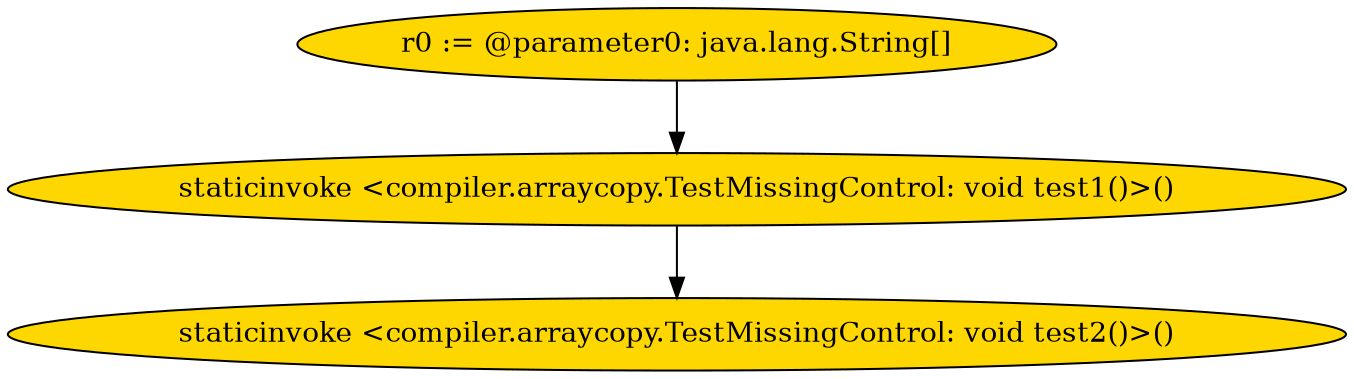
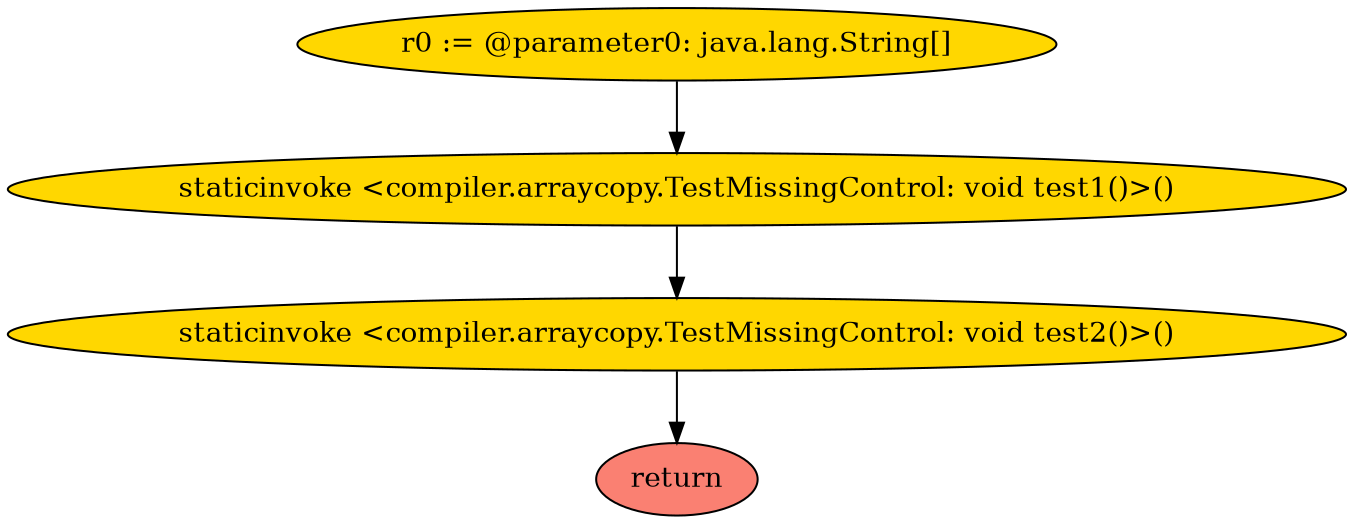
none -> (677, 479)
